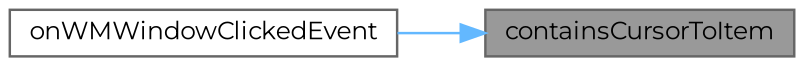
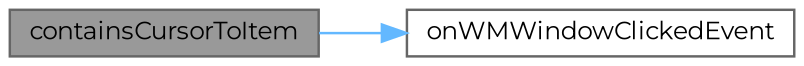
(429, 33) -> (350, 33)
